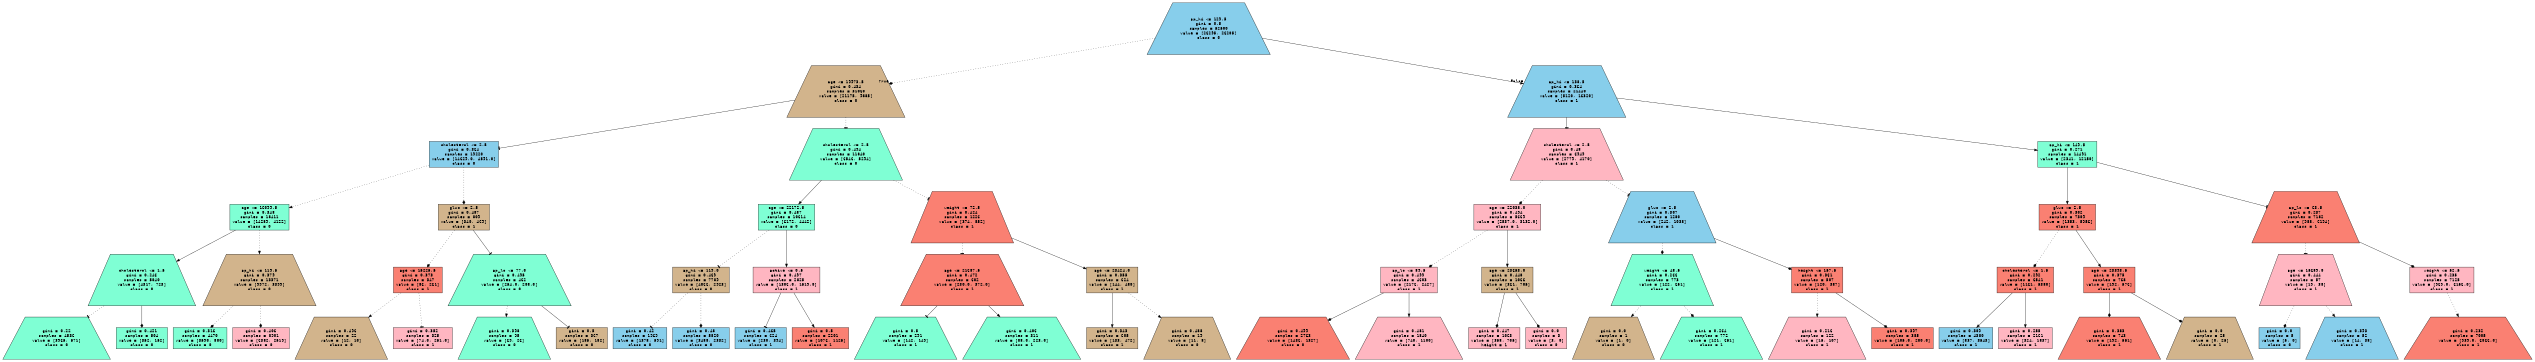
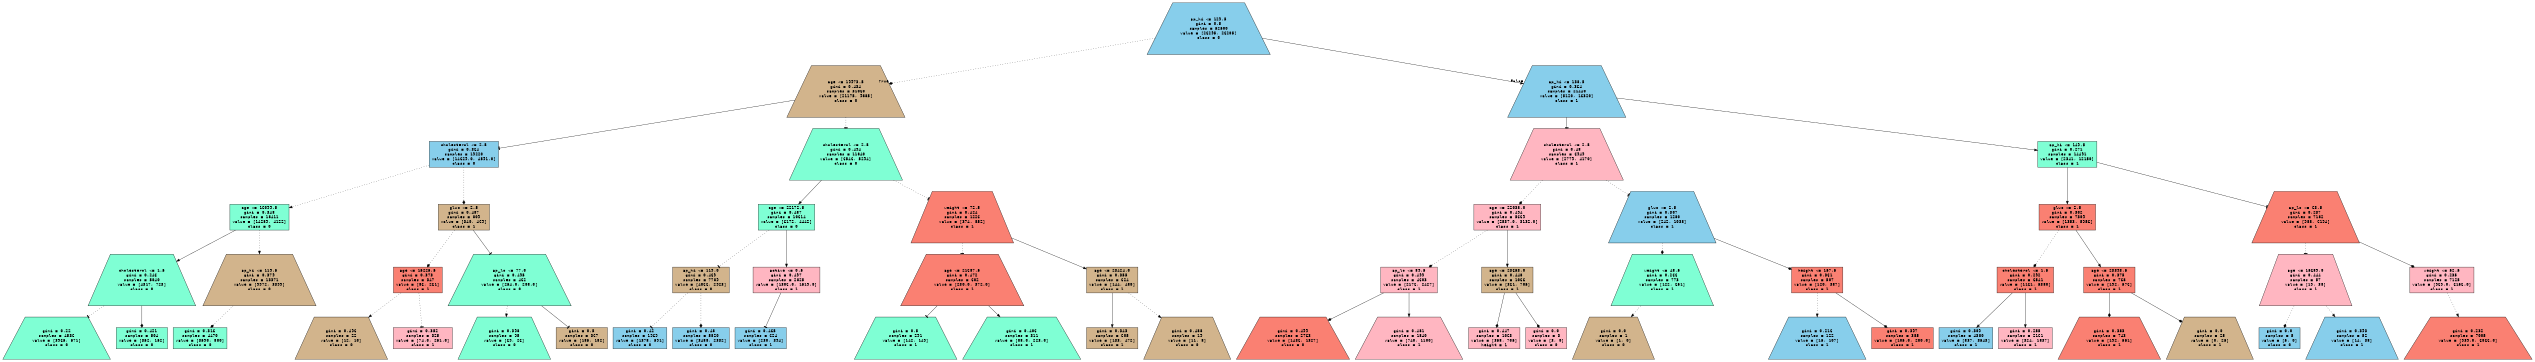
(261, 338) -> none
(820, 338) -> none
(1711, 338) -> none
(1817, 338) -> (1817, 338)
